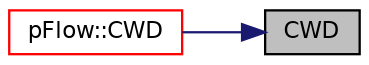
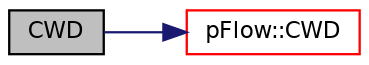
(212, 32) -> (133, 32)
